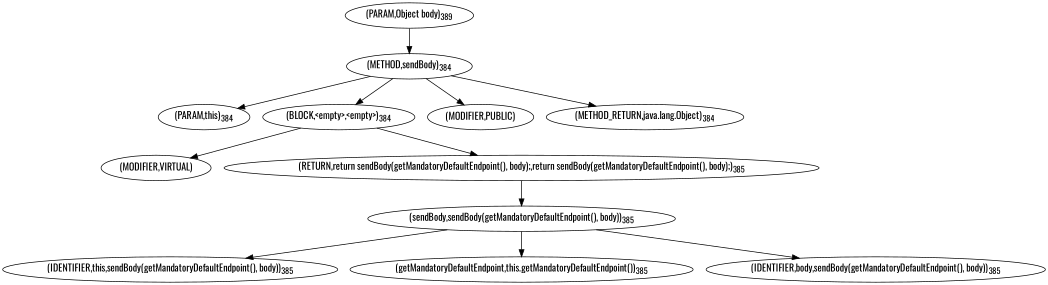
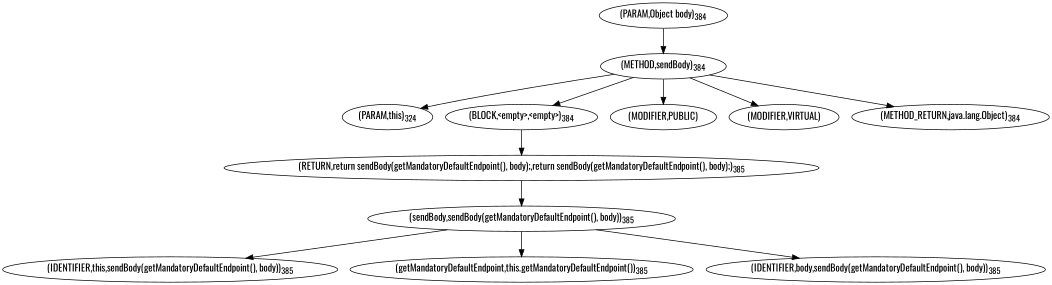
(447, 14) -> (701, 14)
(227, 116) -> (411, 116)
(249, 142) -> (721, 91)
